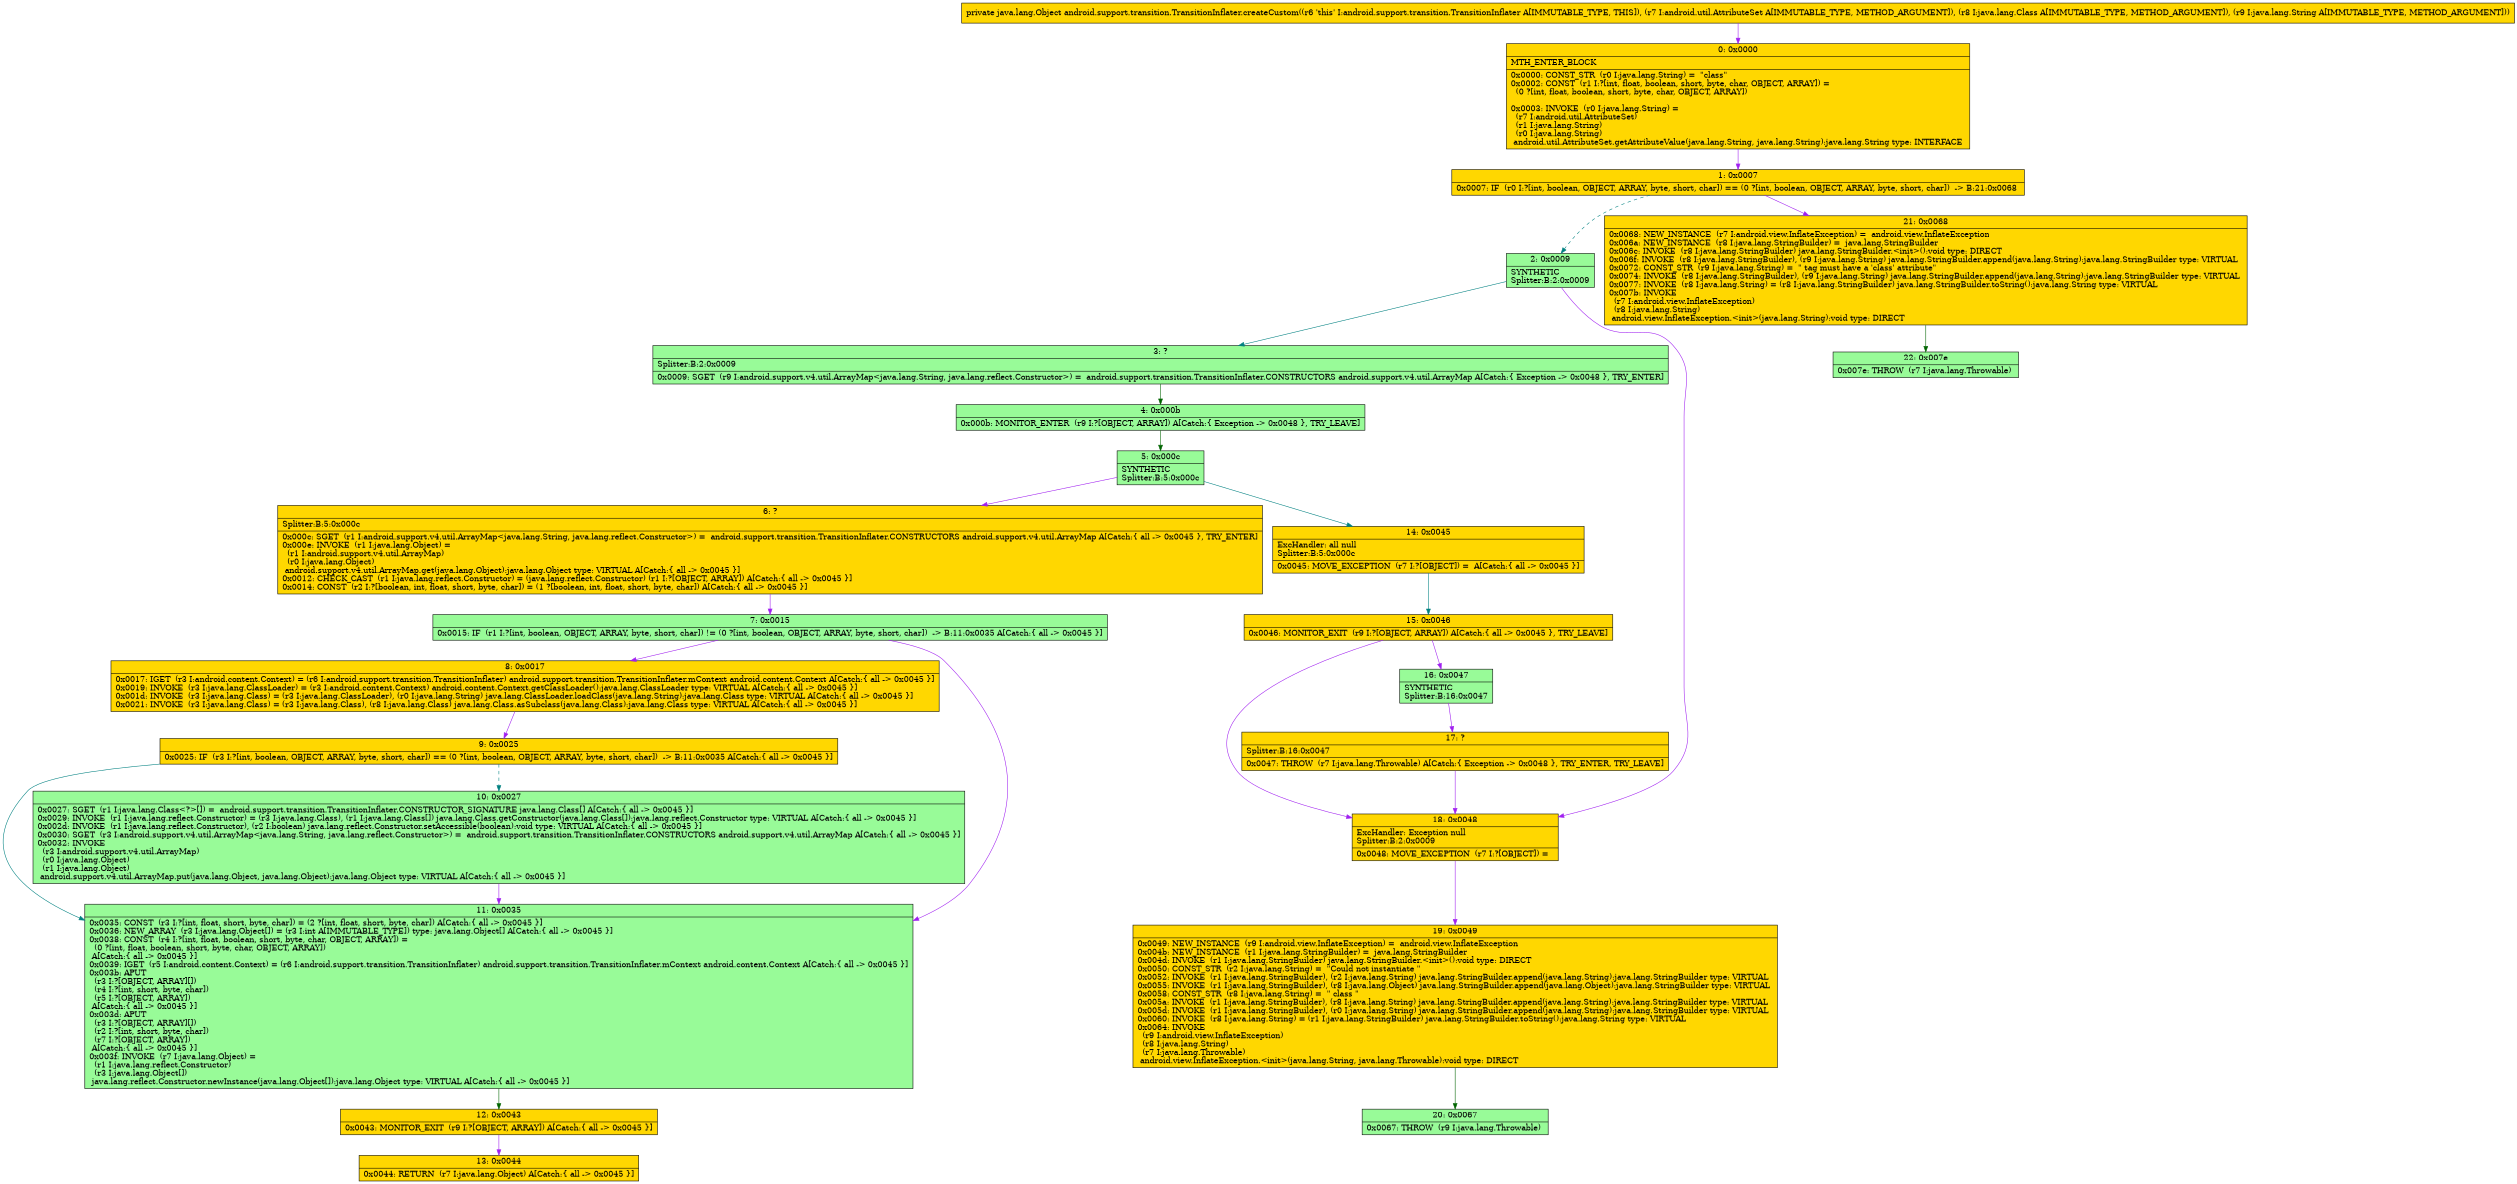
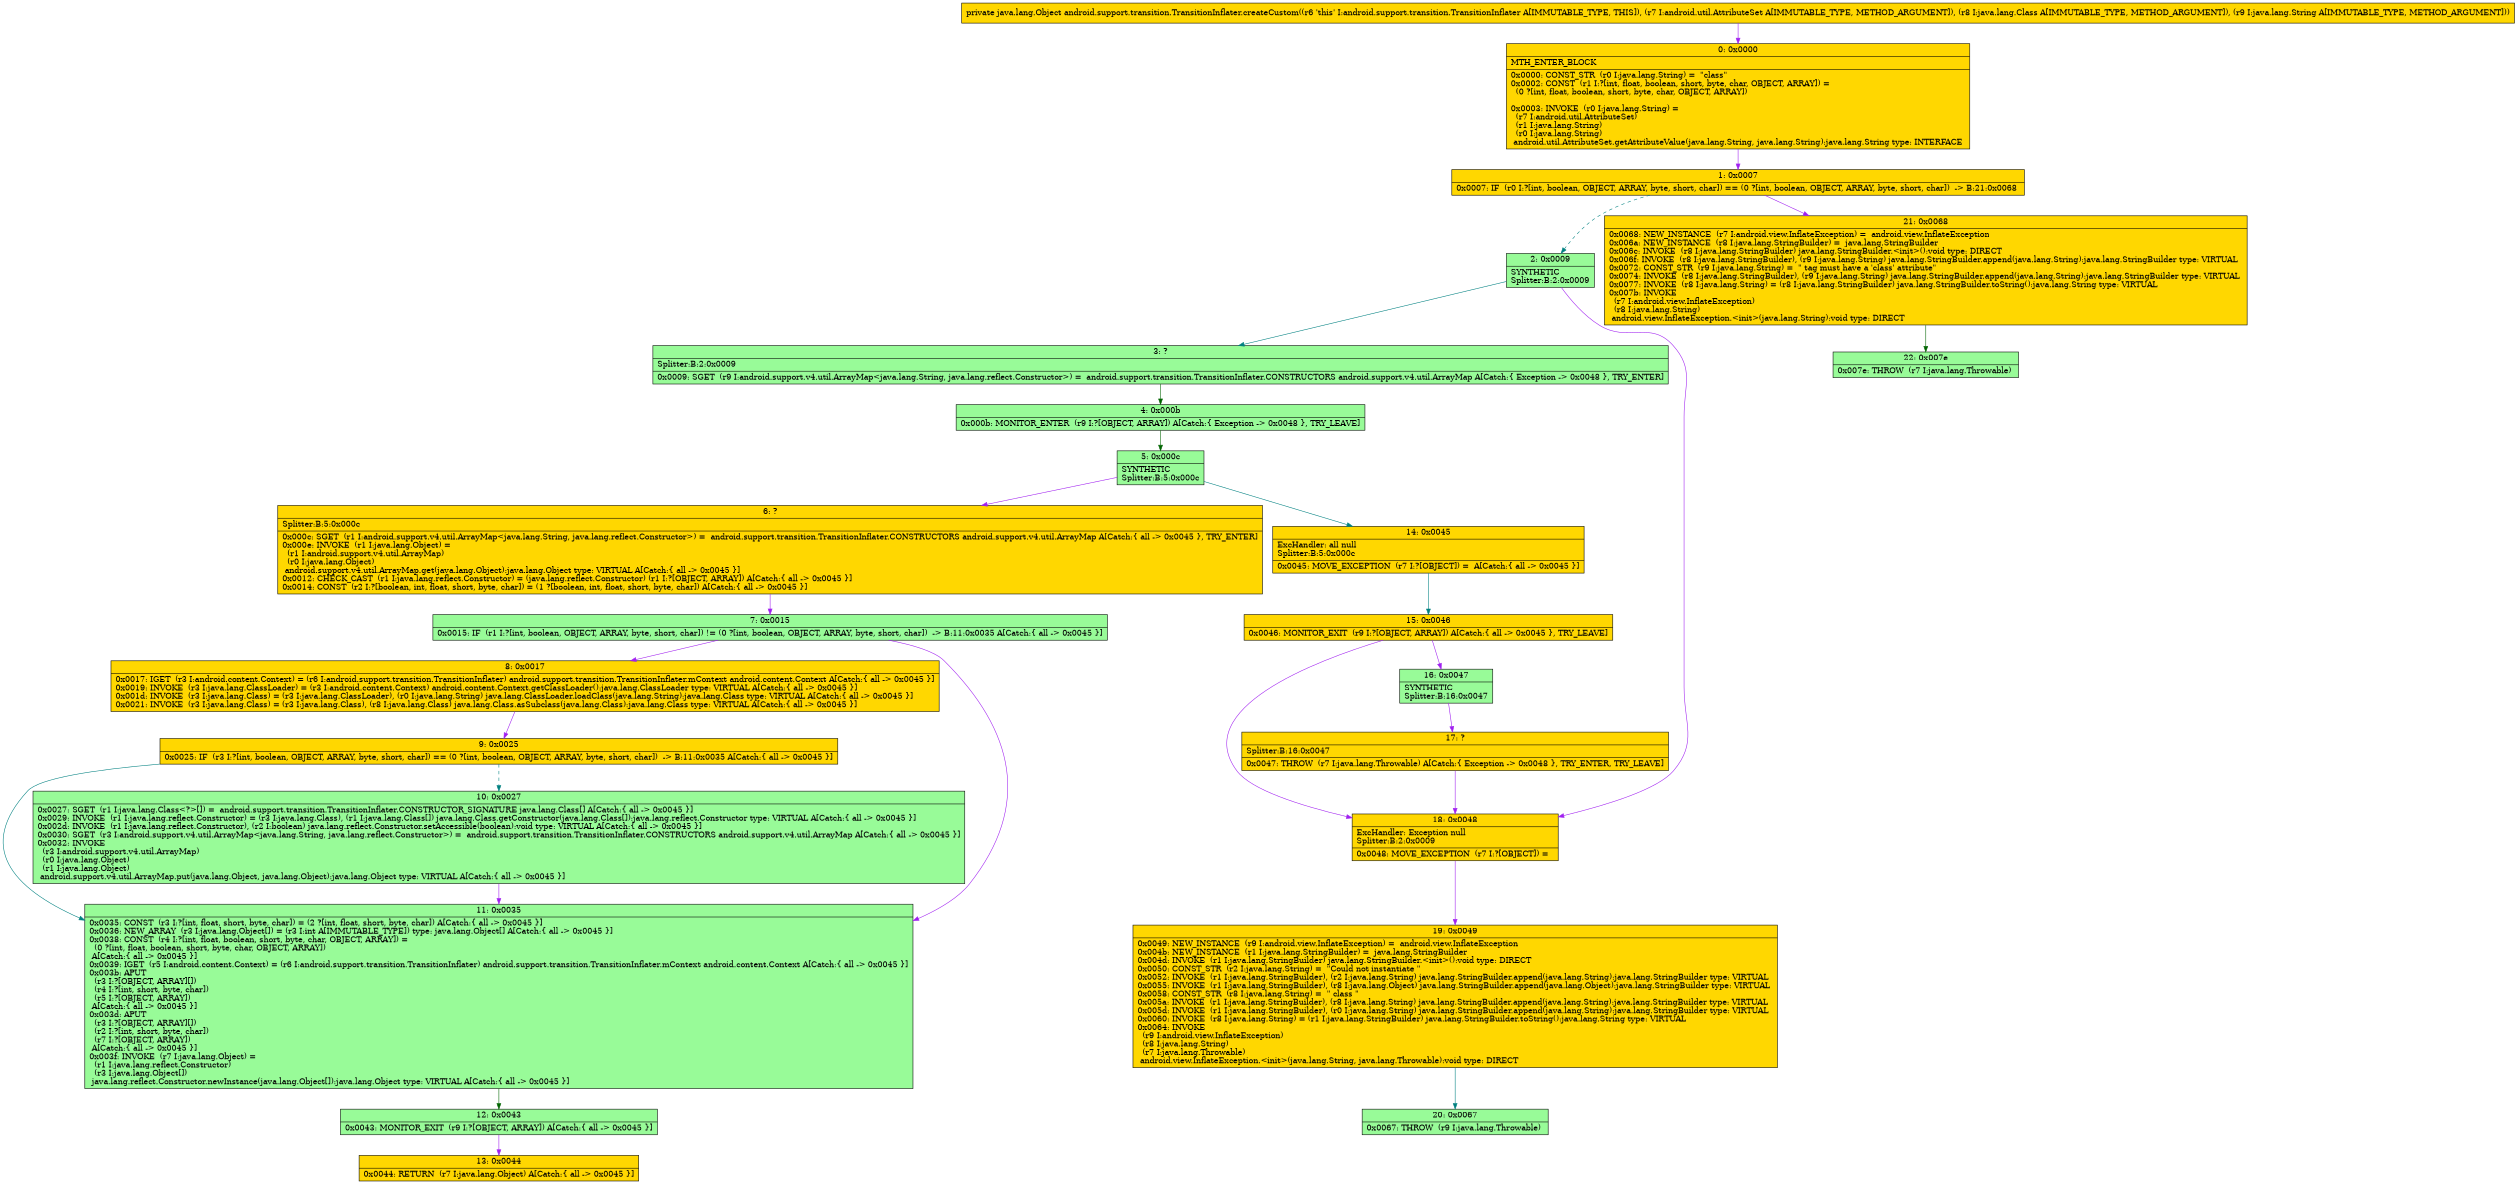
(1455, 1086) -> (1455, 1086)
(499, 1122) -> (499, 1122)
